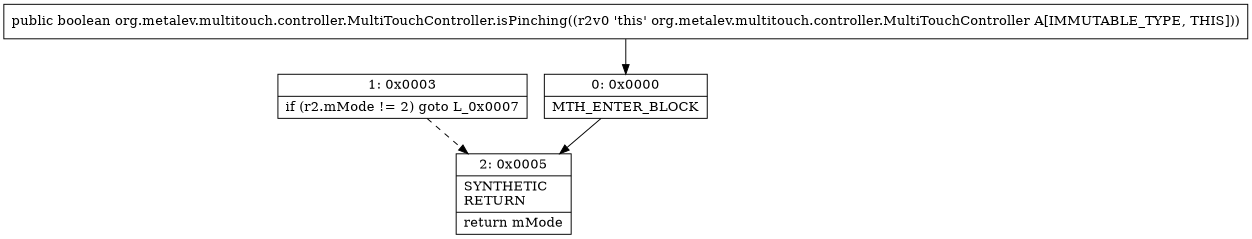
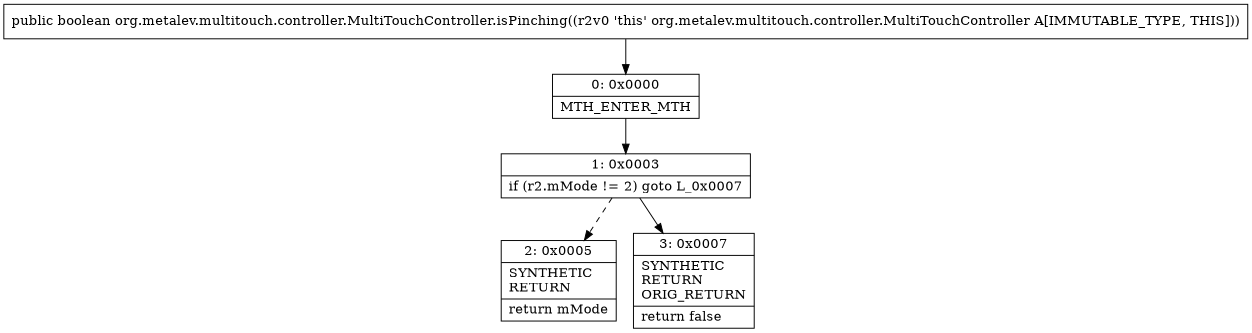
(626, 107) -> (626, 107)
(584, 133) -> (626, 131)
none -> (694, 281)
